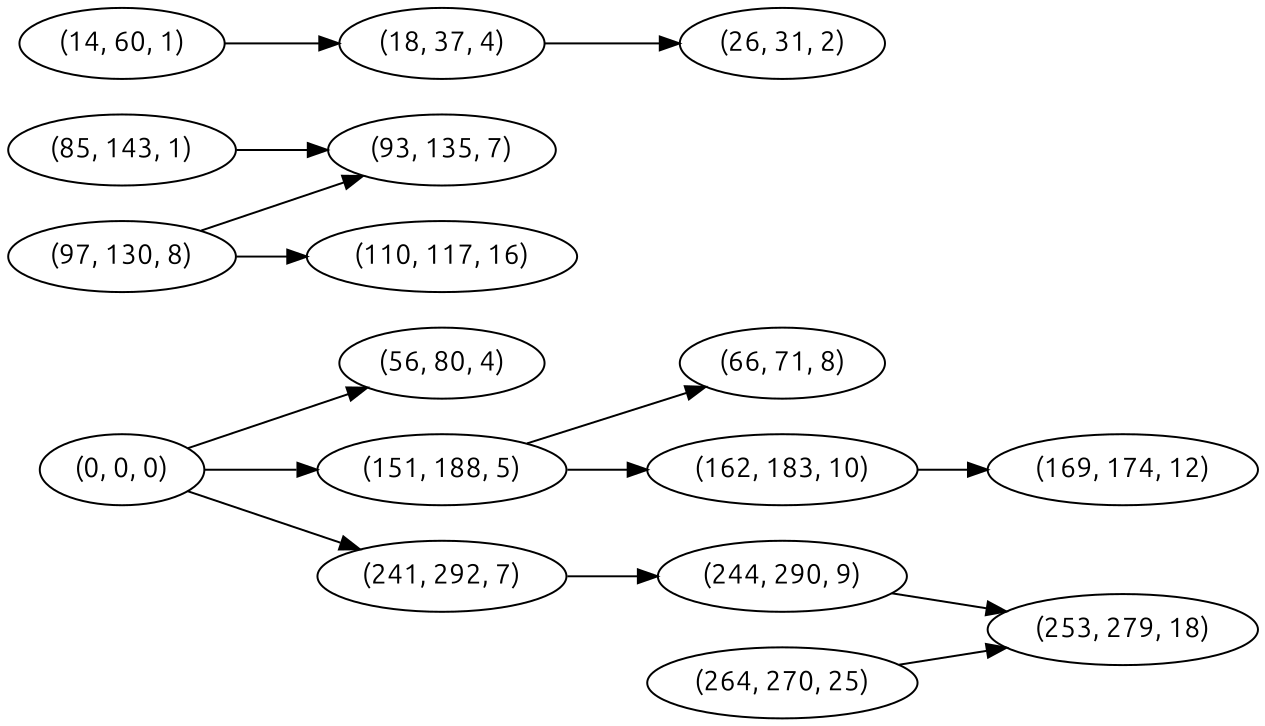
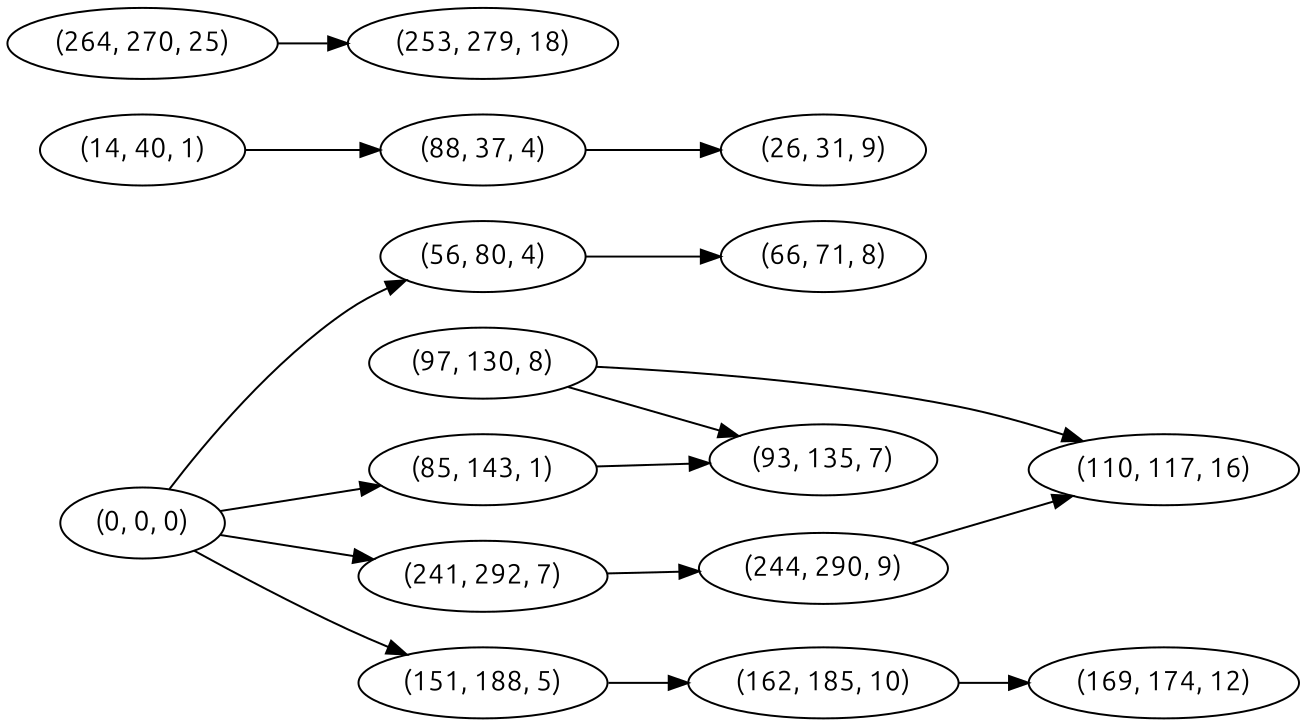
(122, 43) -> (143, 150)
(442, 43) -> (483, 150)
(782, 43) -> (823, 150)
(607, 418) -> (643, 257)
(782, 470) -> (823, 683)
none -> (290, 500)
(939, 601) -> (983, 522)
